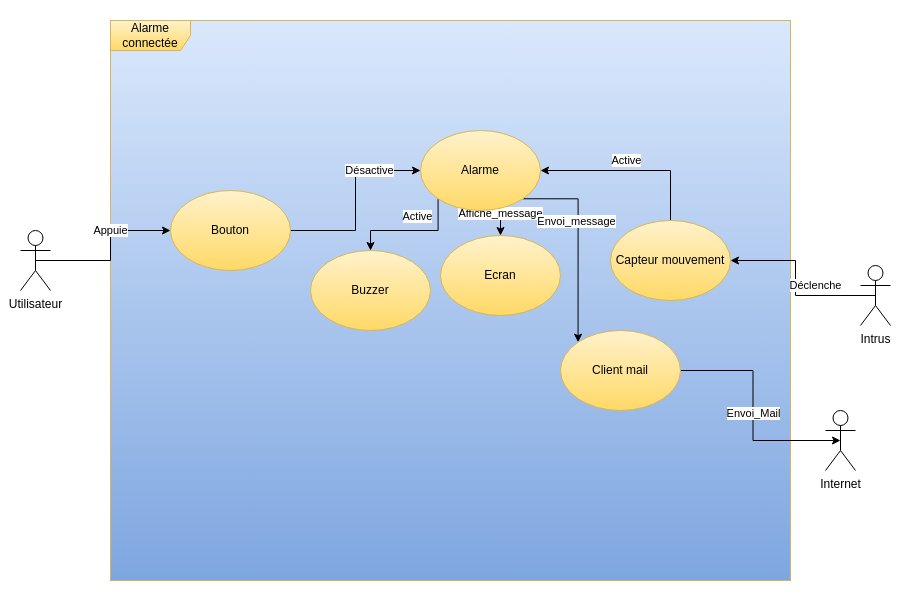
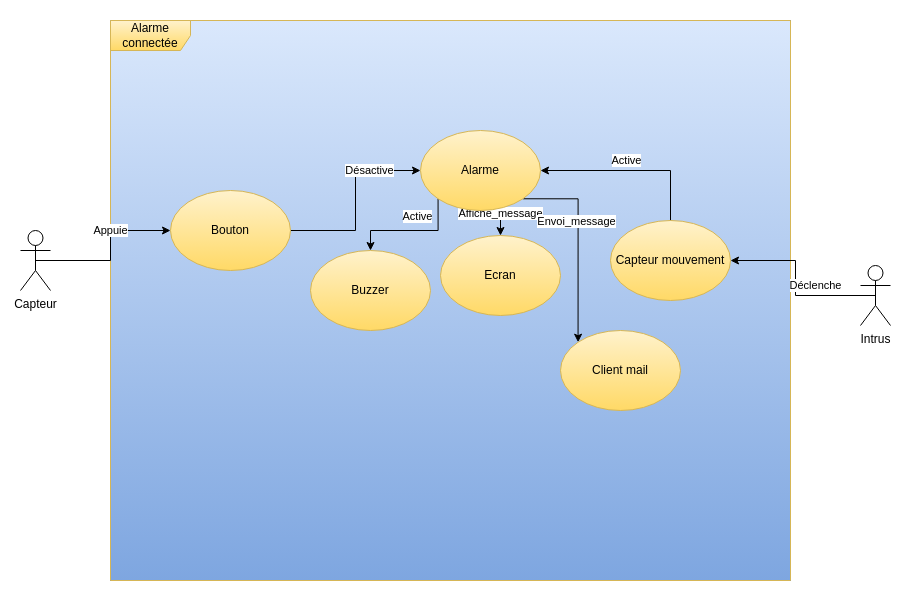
(36, 305) -> (36, 305)
(792, 441) -> none
(841, 441) -> none
